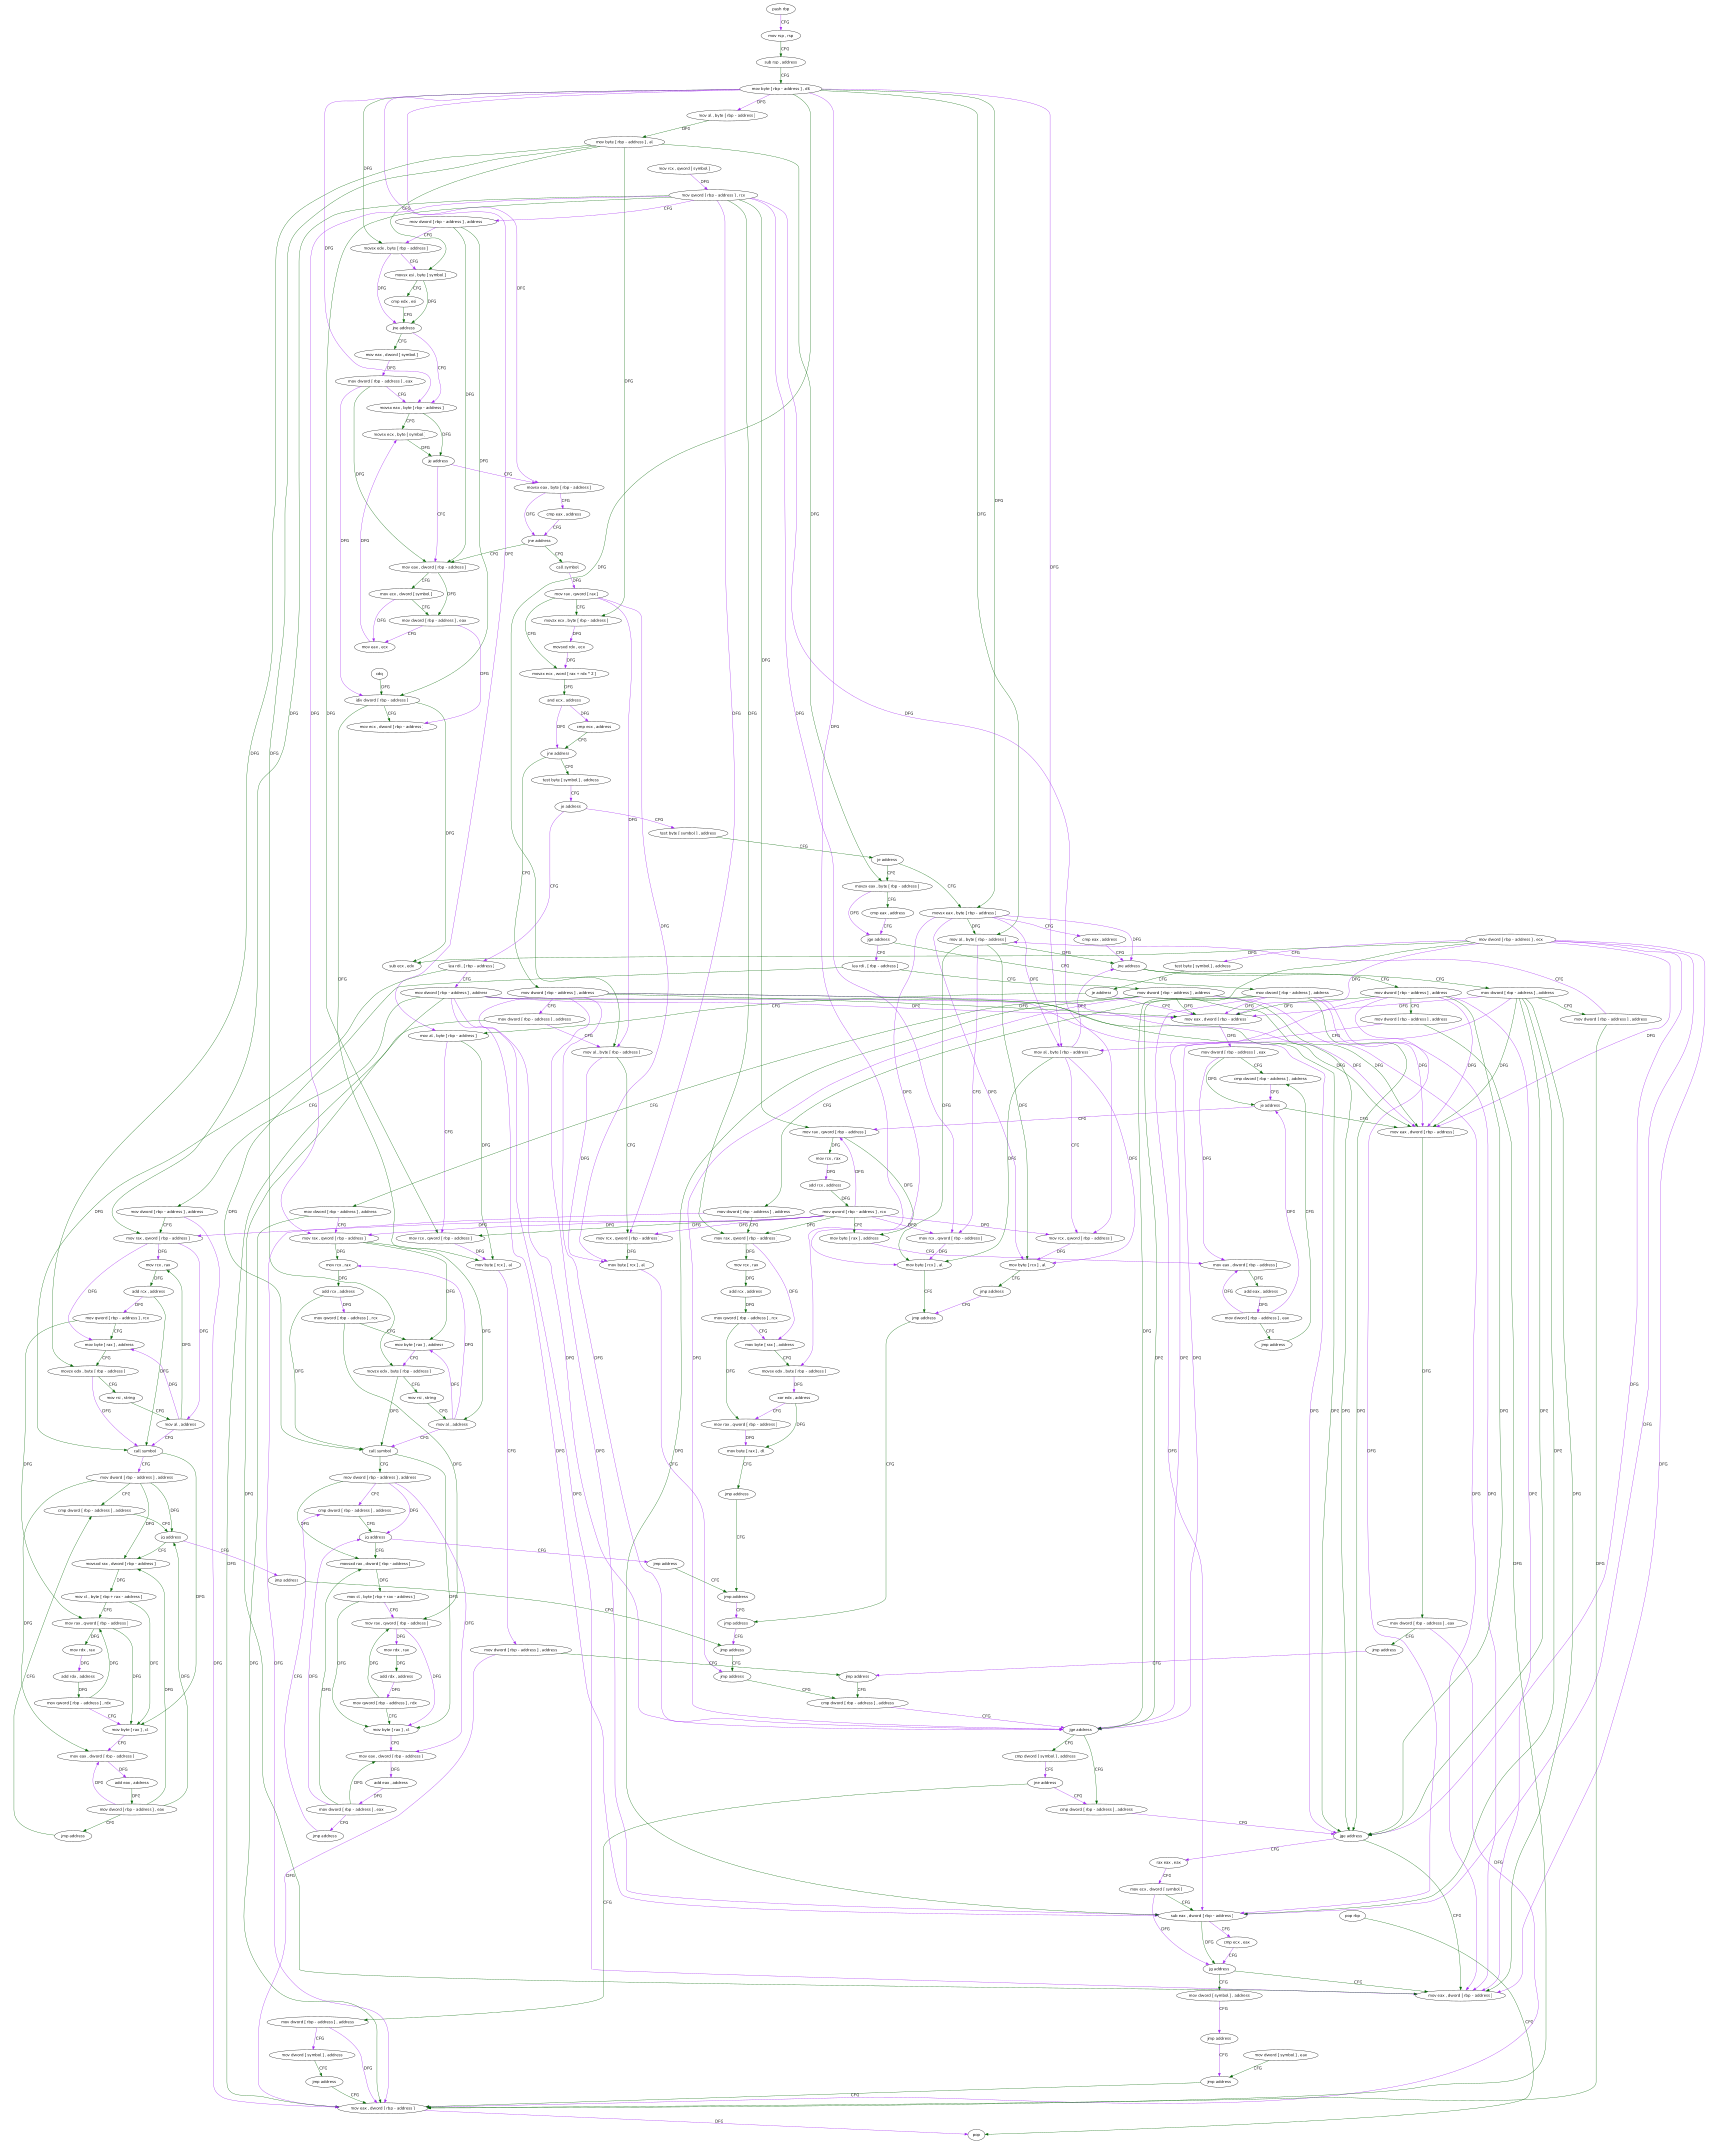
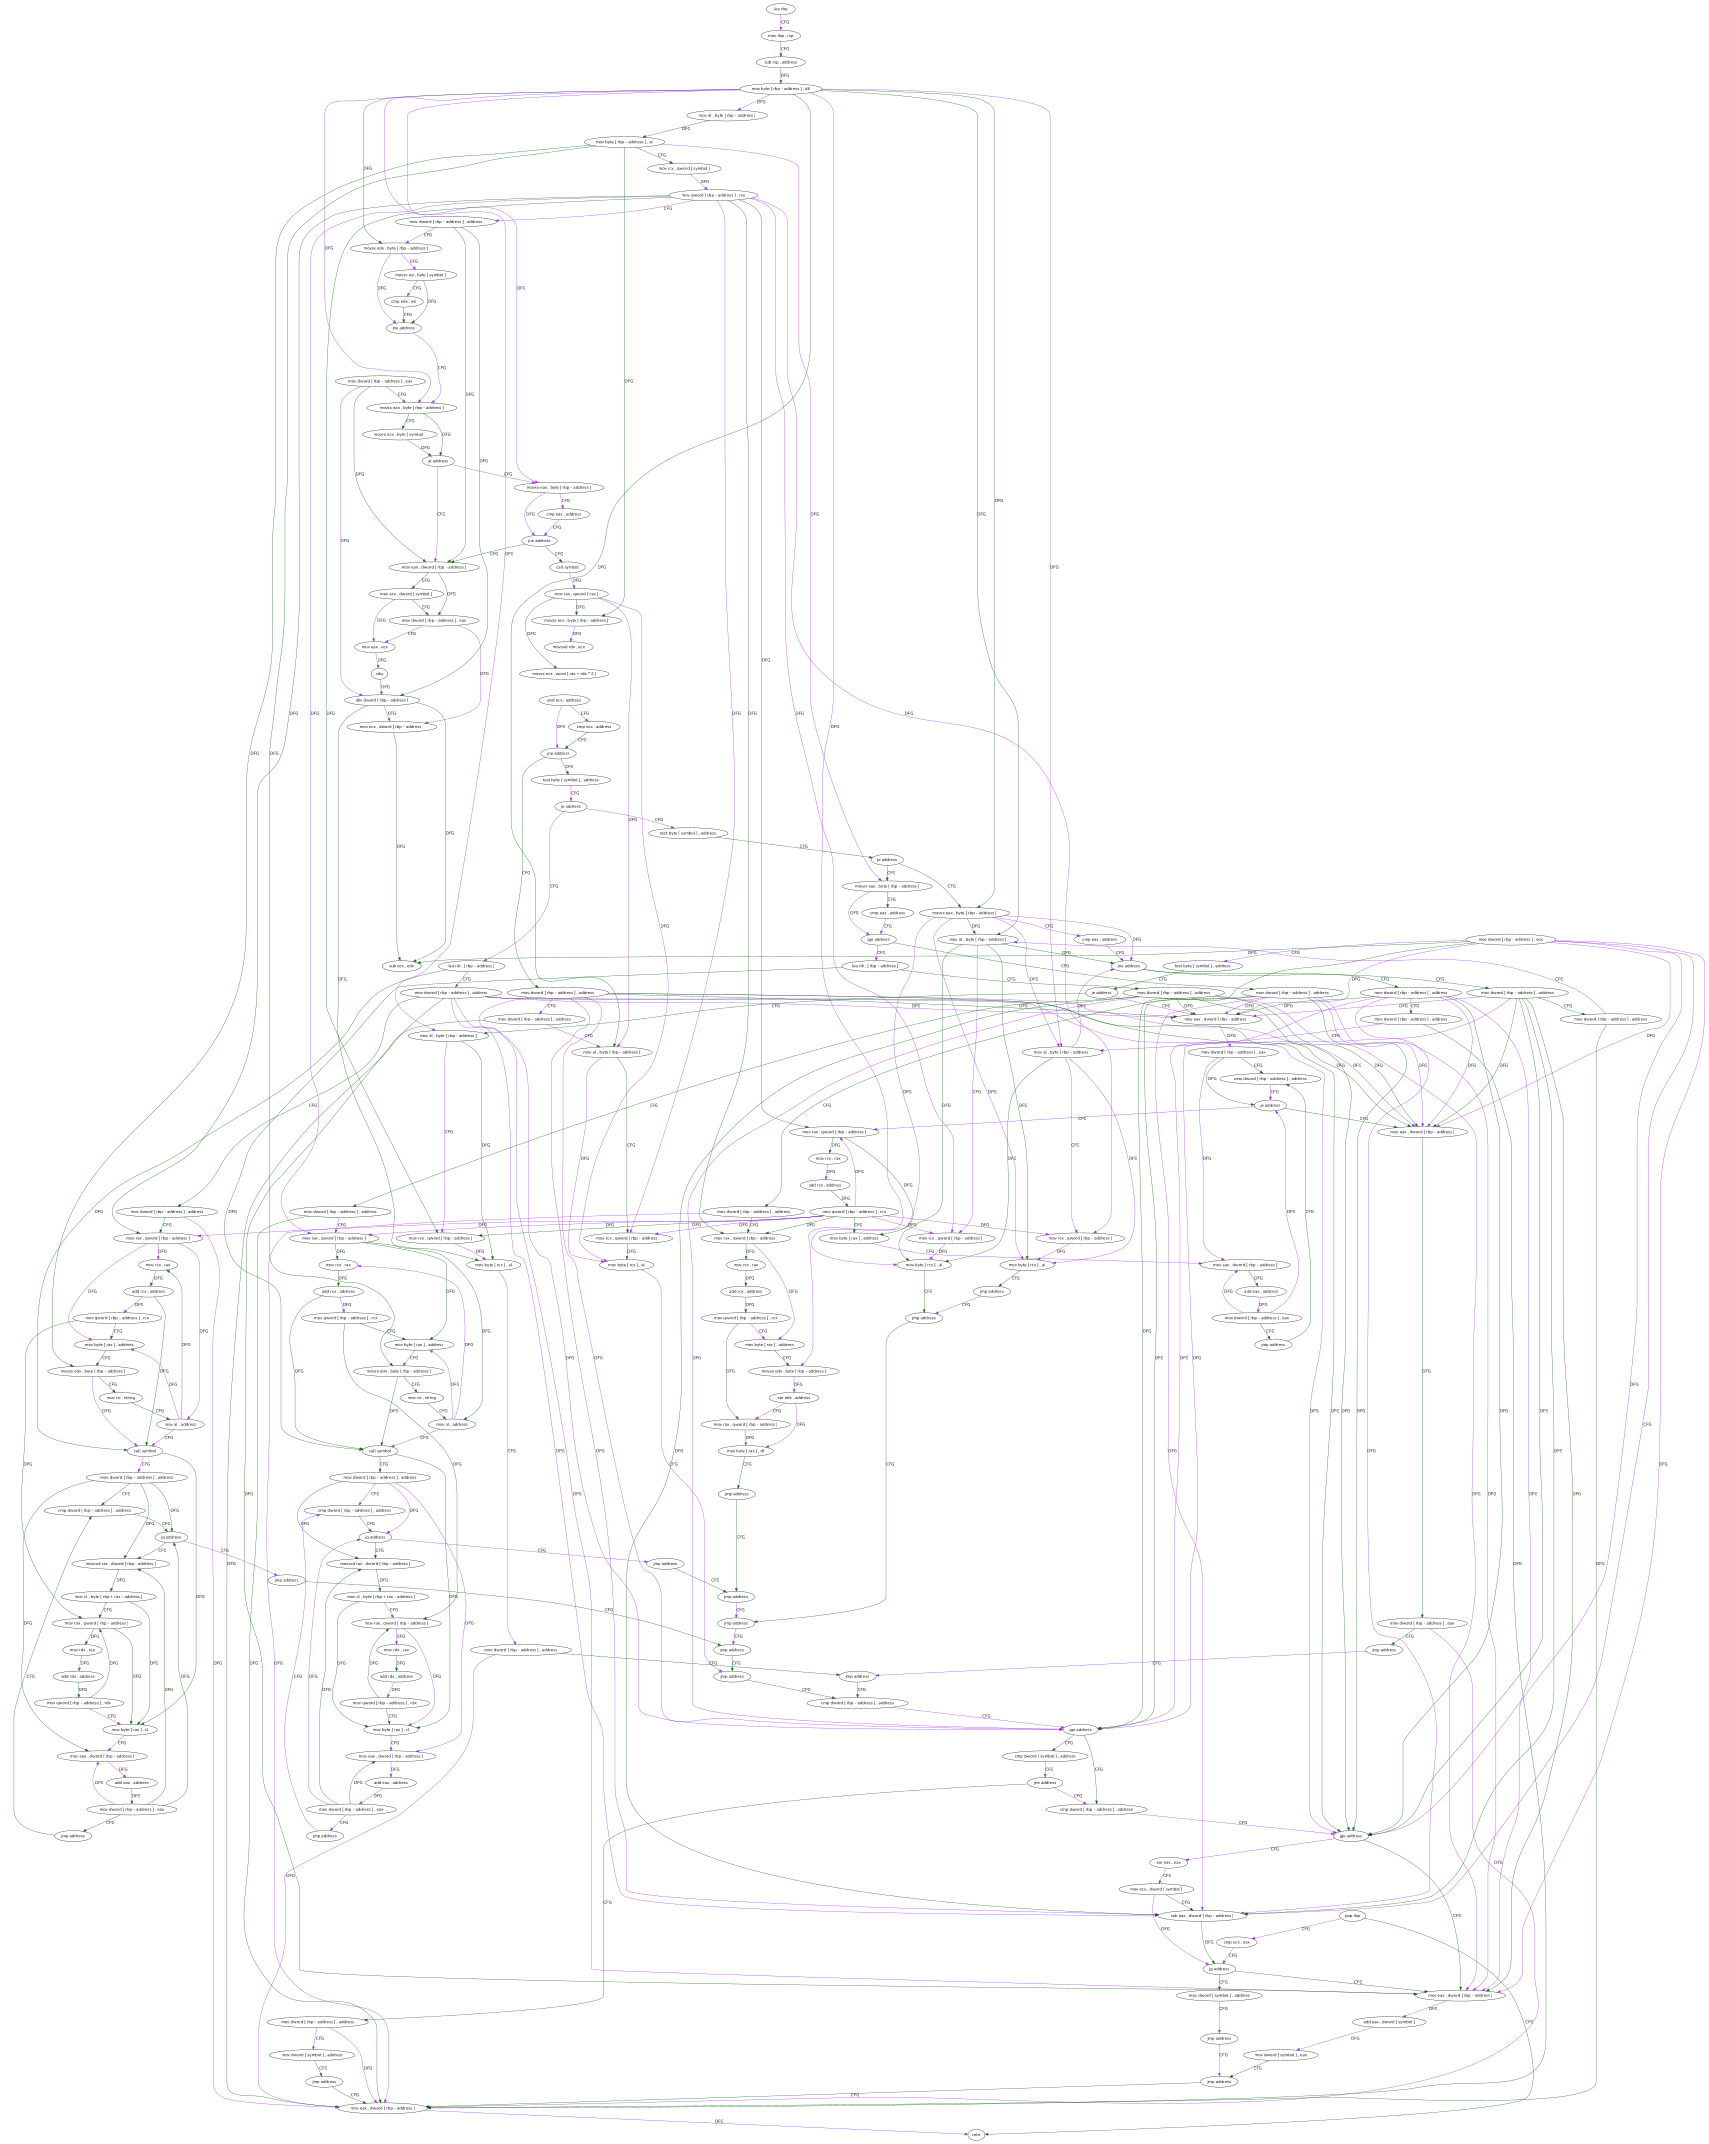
(781, 9) -> (781, 9)
(781, 36) -> (781, 36)
(785, 76) -> (785, 76)
(445, 186) -> (653, 155)
(413, 287) -> (413, 287)
(392, 355) -> none
(811, 459) -> (811, 459)
(360, 540) -> (377, 659)
(581, 607) -> (581, 607)
(532, 634) -> (532, 634)
(567, 659) -> none
(381, 686) -> (381, 686)
(564, 686) -> none
(386, 712) -> (386, 712)
(585, 714) -> (585, 714)
none -> (397, 845)
(1648, 1425) -> (1648, 1425)
(792, 1431) -> (792, 1431)
(1169, 1863) -> (1169, 1863)
(1218, 1928) -> (1298, 1928)
none -> (1389, 2022)
(976, 2135) -> (976, 2135)
